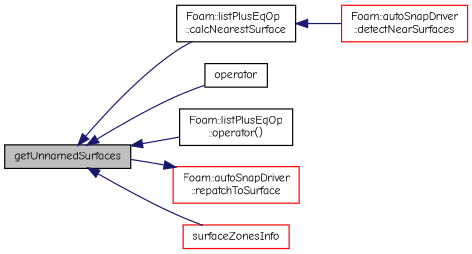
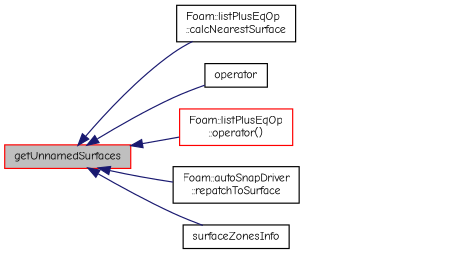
(405, 24) -> none
(236, 127) -> (236, 127)
(68, 157) -> (68, 157)
(147, 162) -> (141, 177)
(236, 185) -> (236, 185)
(236, 237) -> (236, 237)
